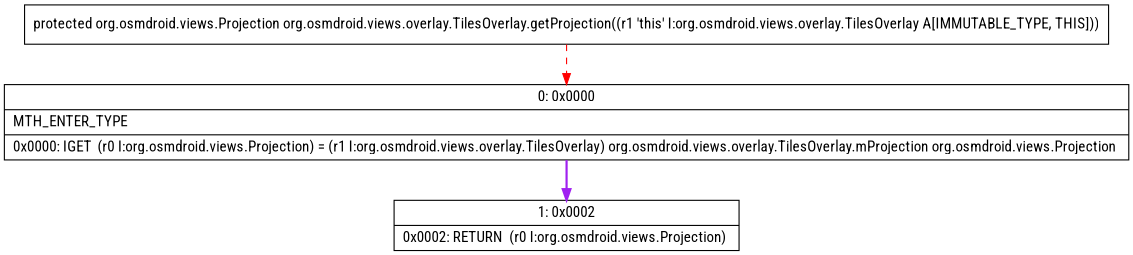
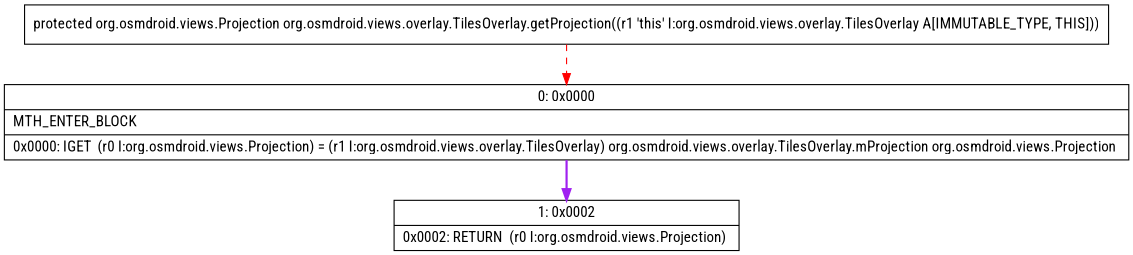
(71, 122) -> (75, 122)
